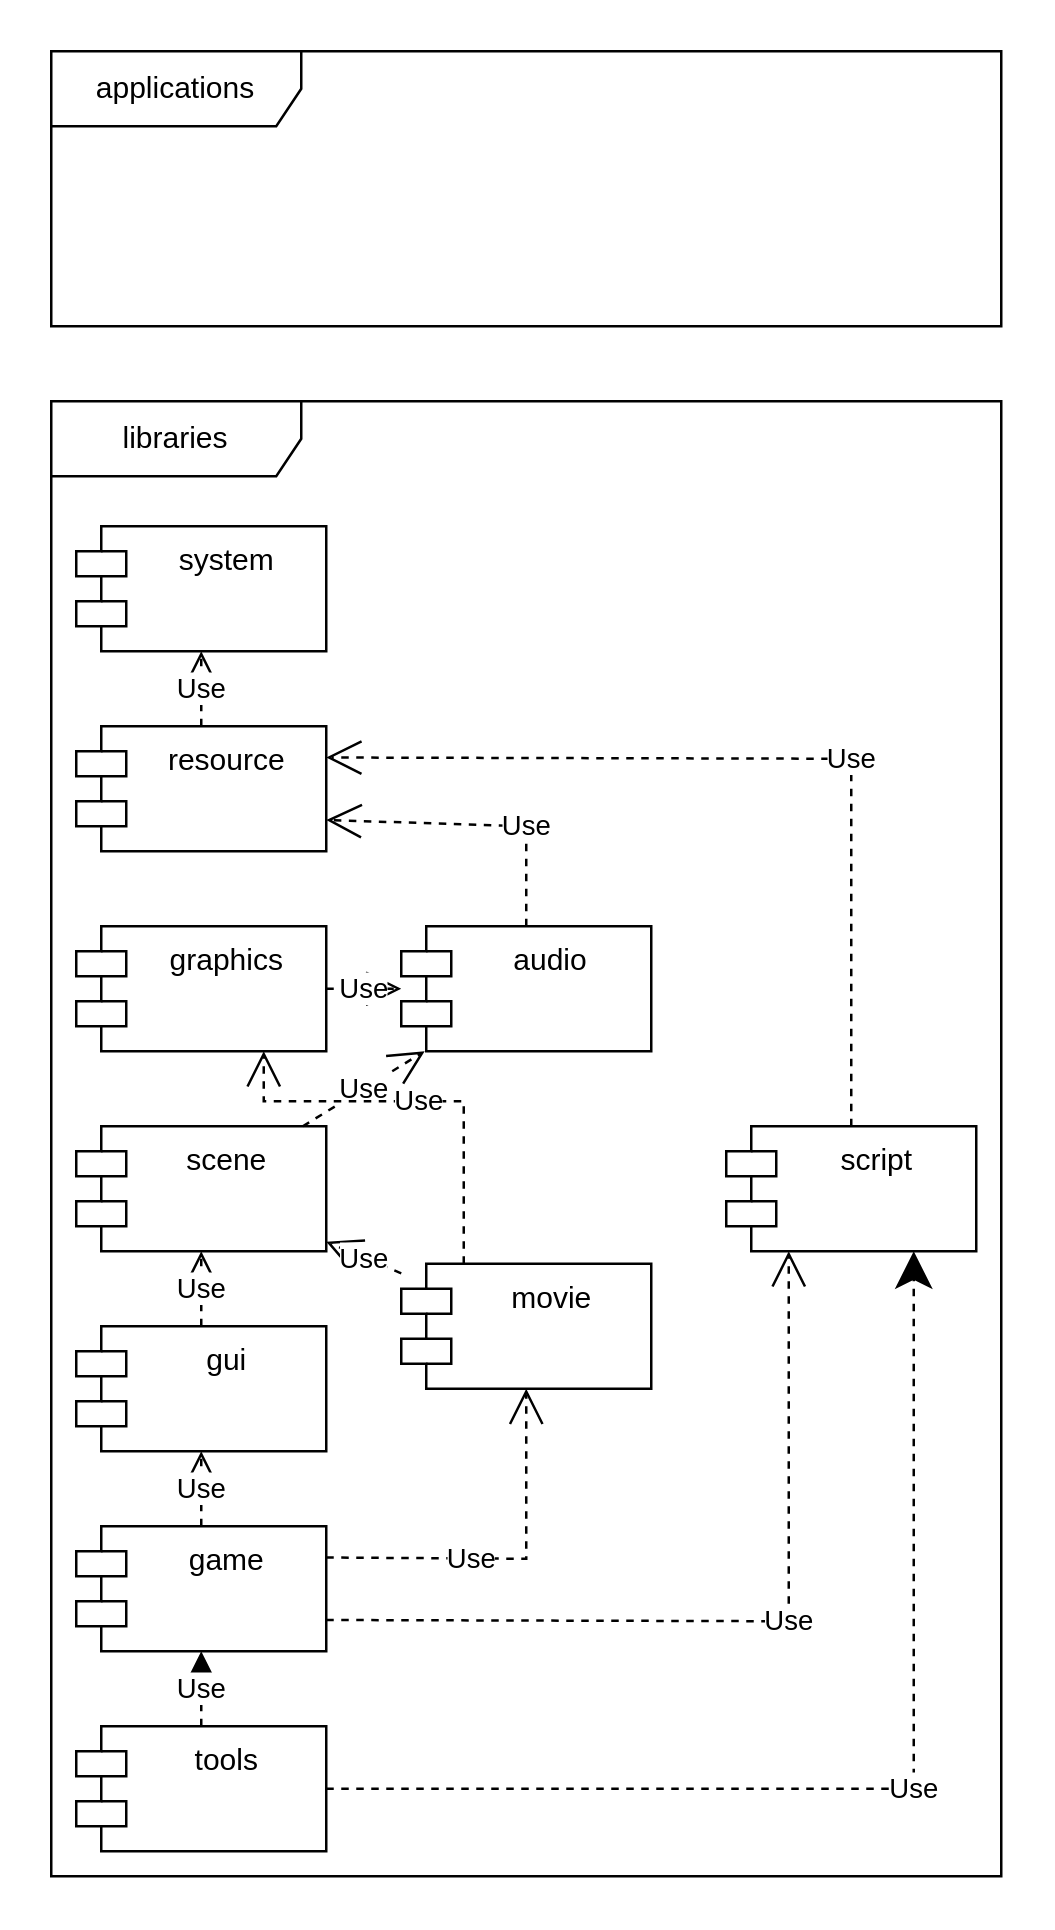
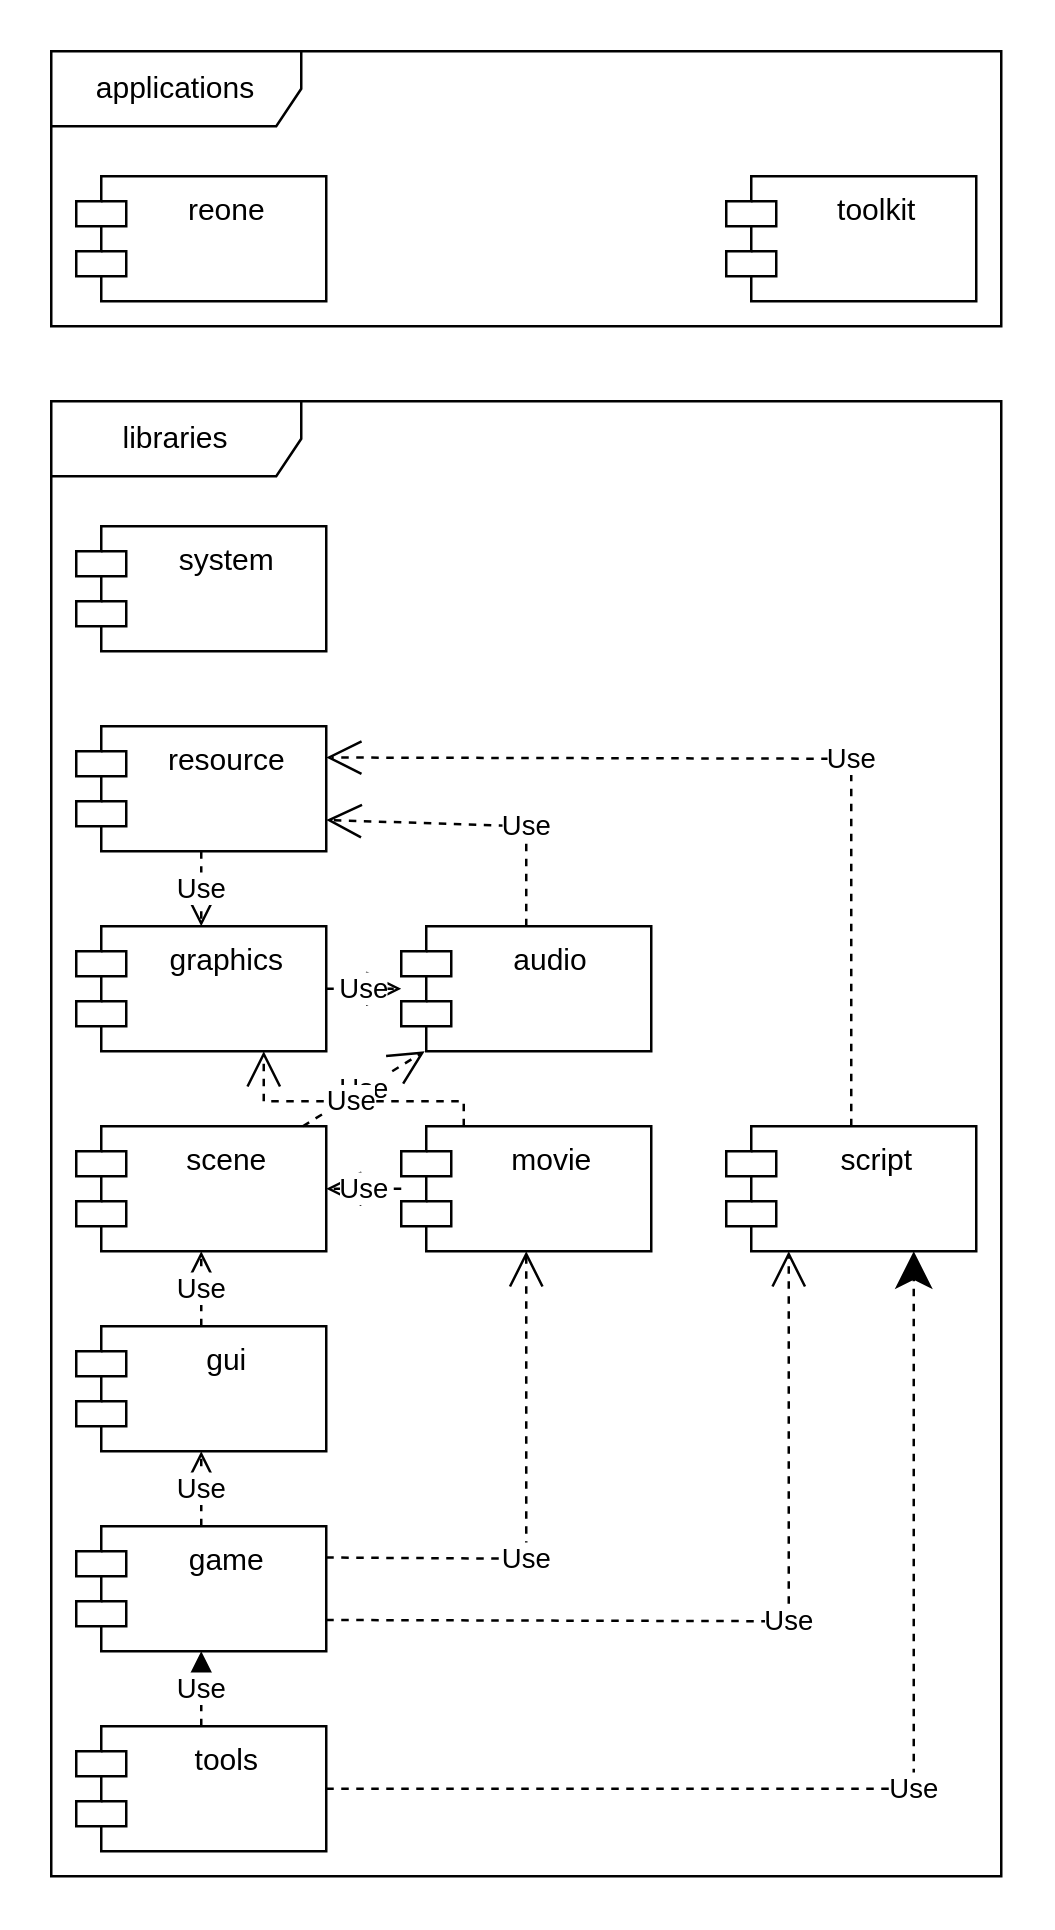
none -> (201, 239)
none -> (851, 239)
(201, 704) -> (201, 860)
(526, 1326) -> (526, 1189)
